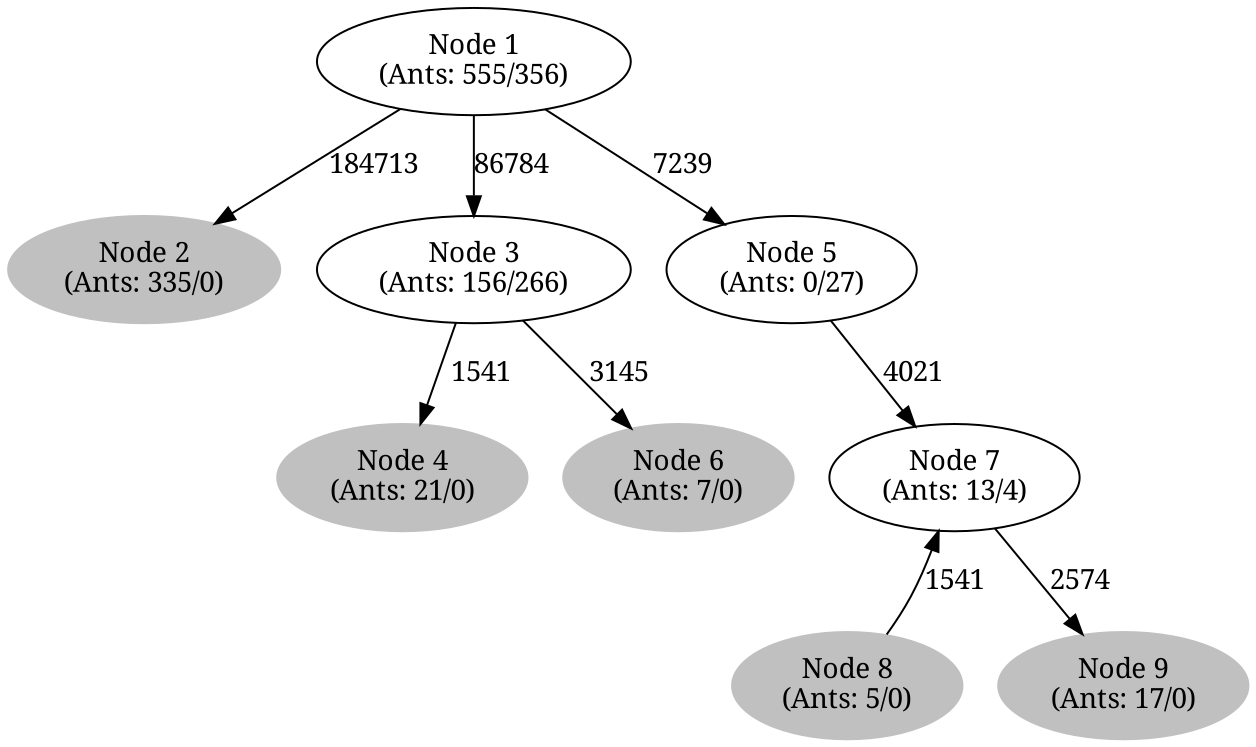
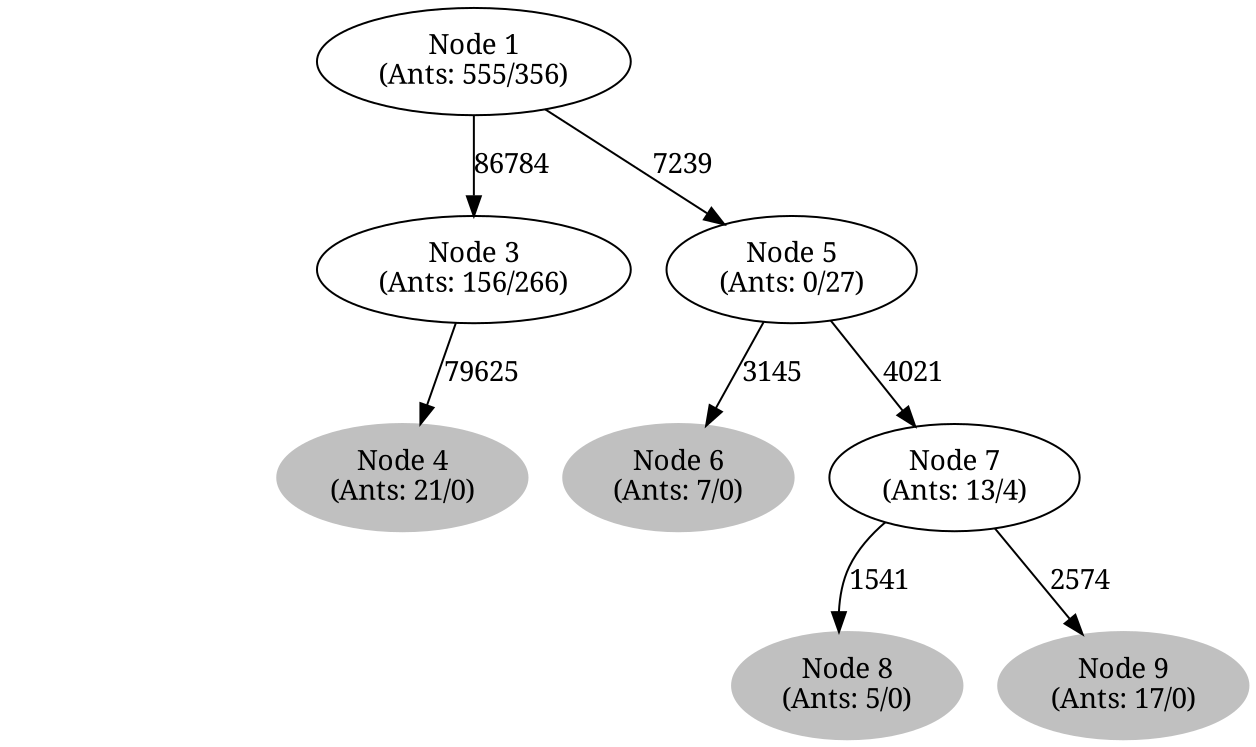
(144, 270) -> none
(570, 367) -> (740, 365)
(482, 374) -> (482, 374)
(912, 594) -> (852, 562)
